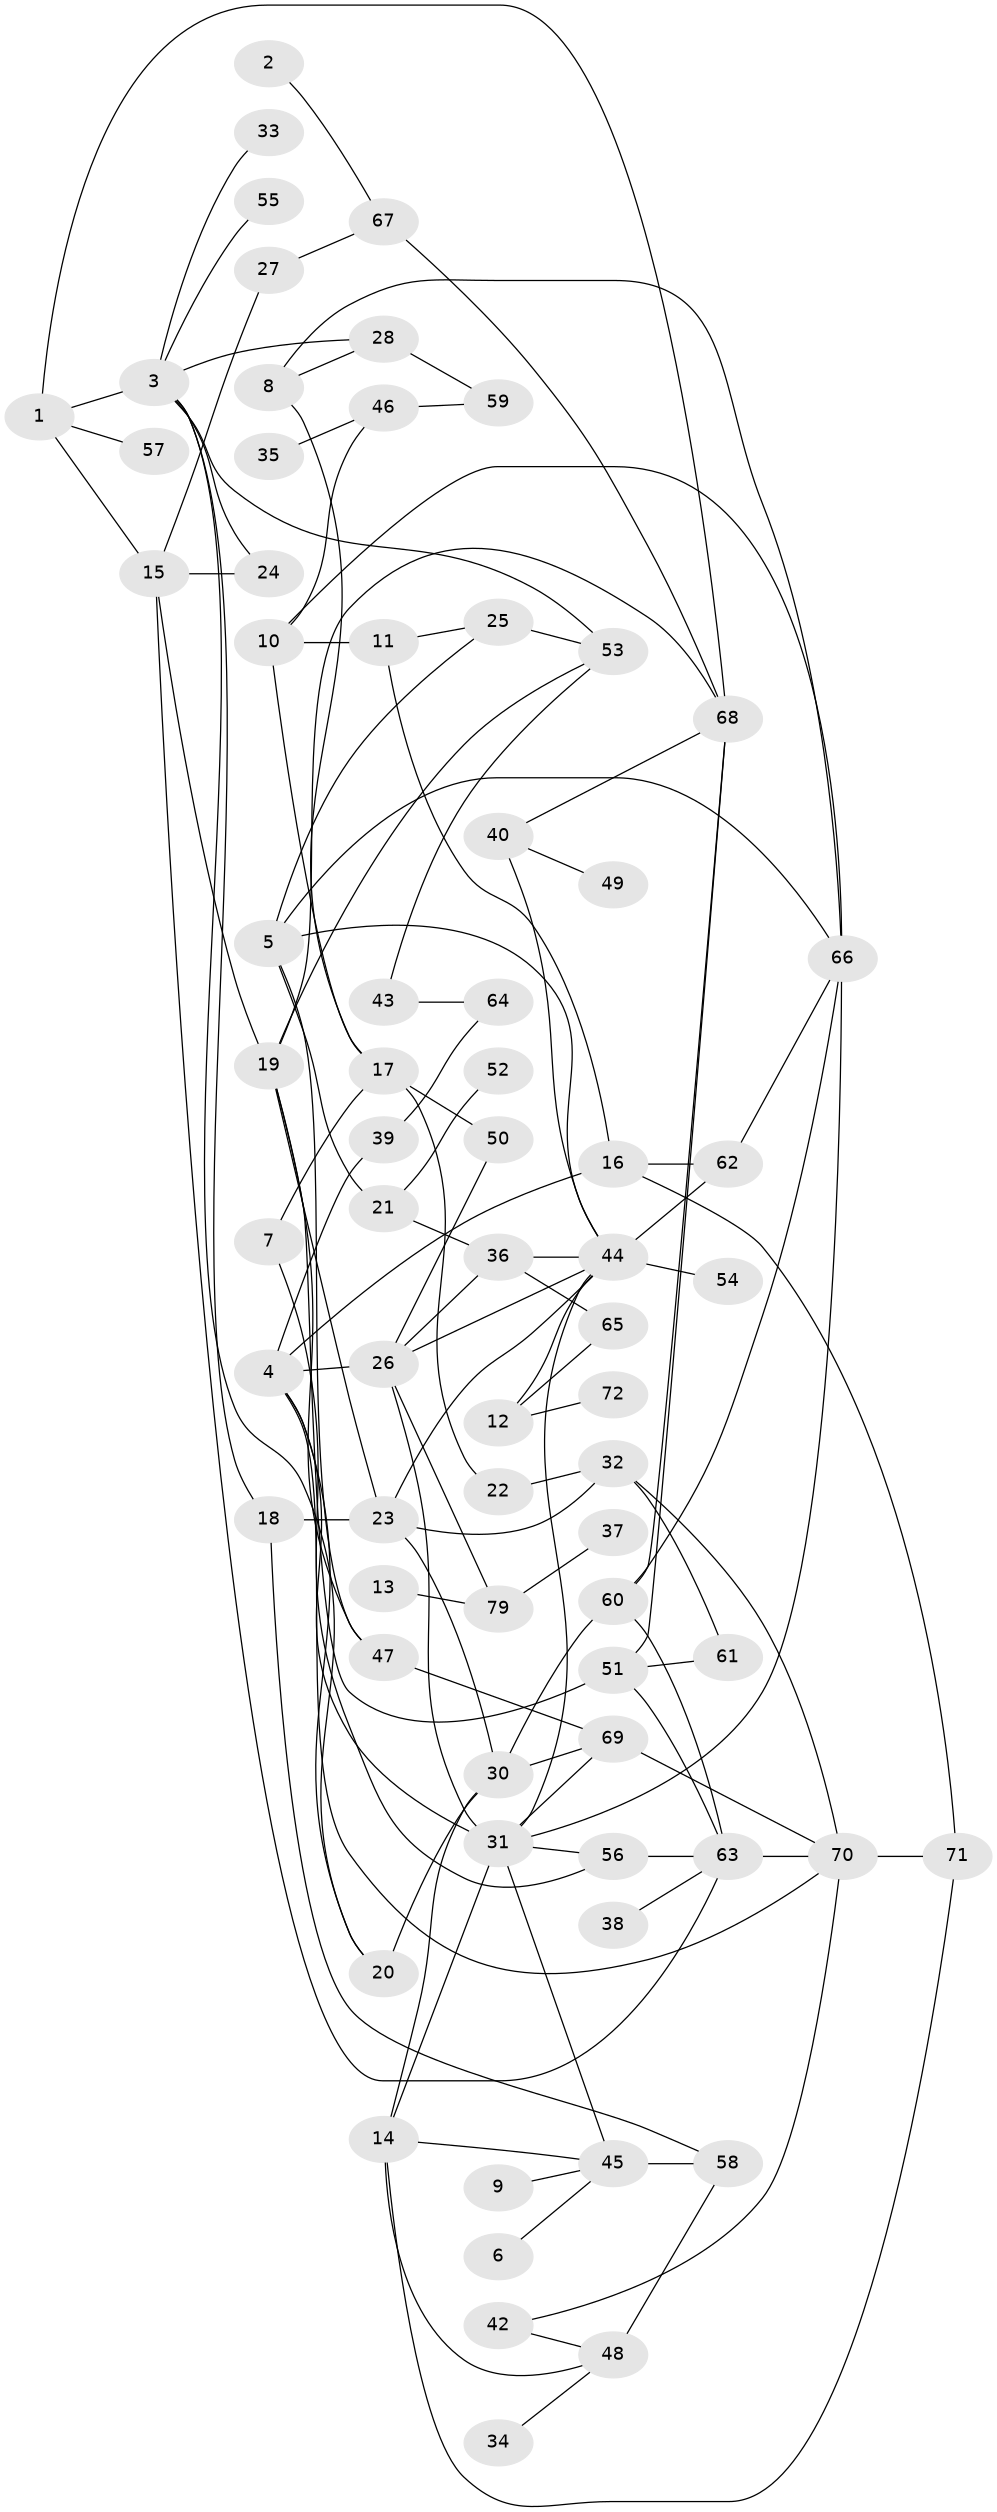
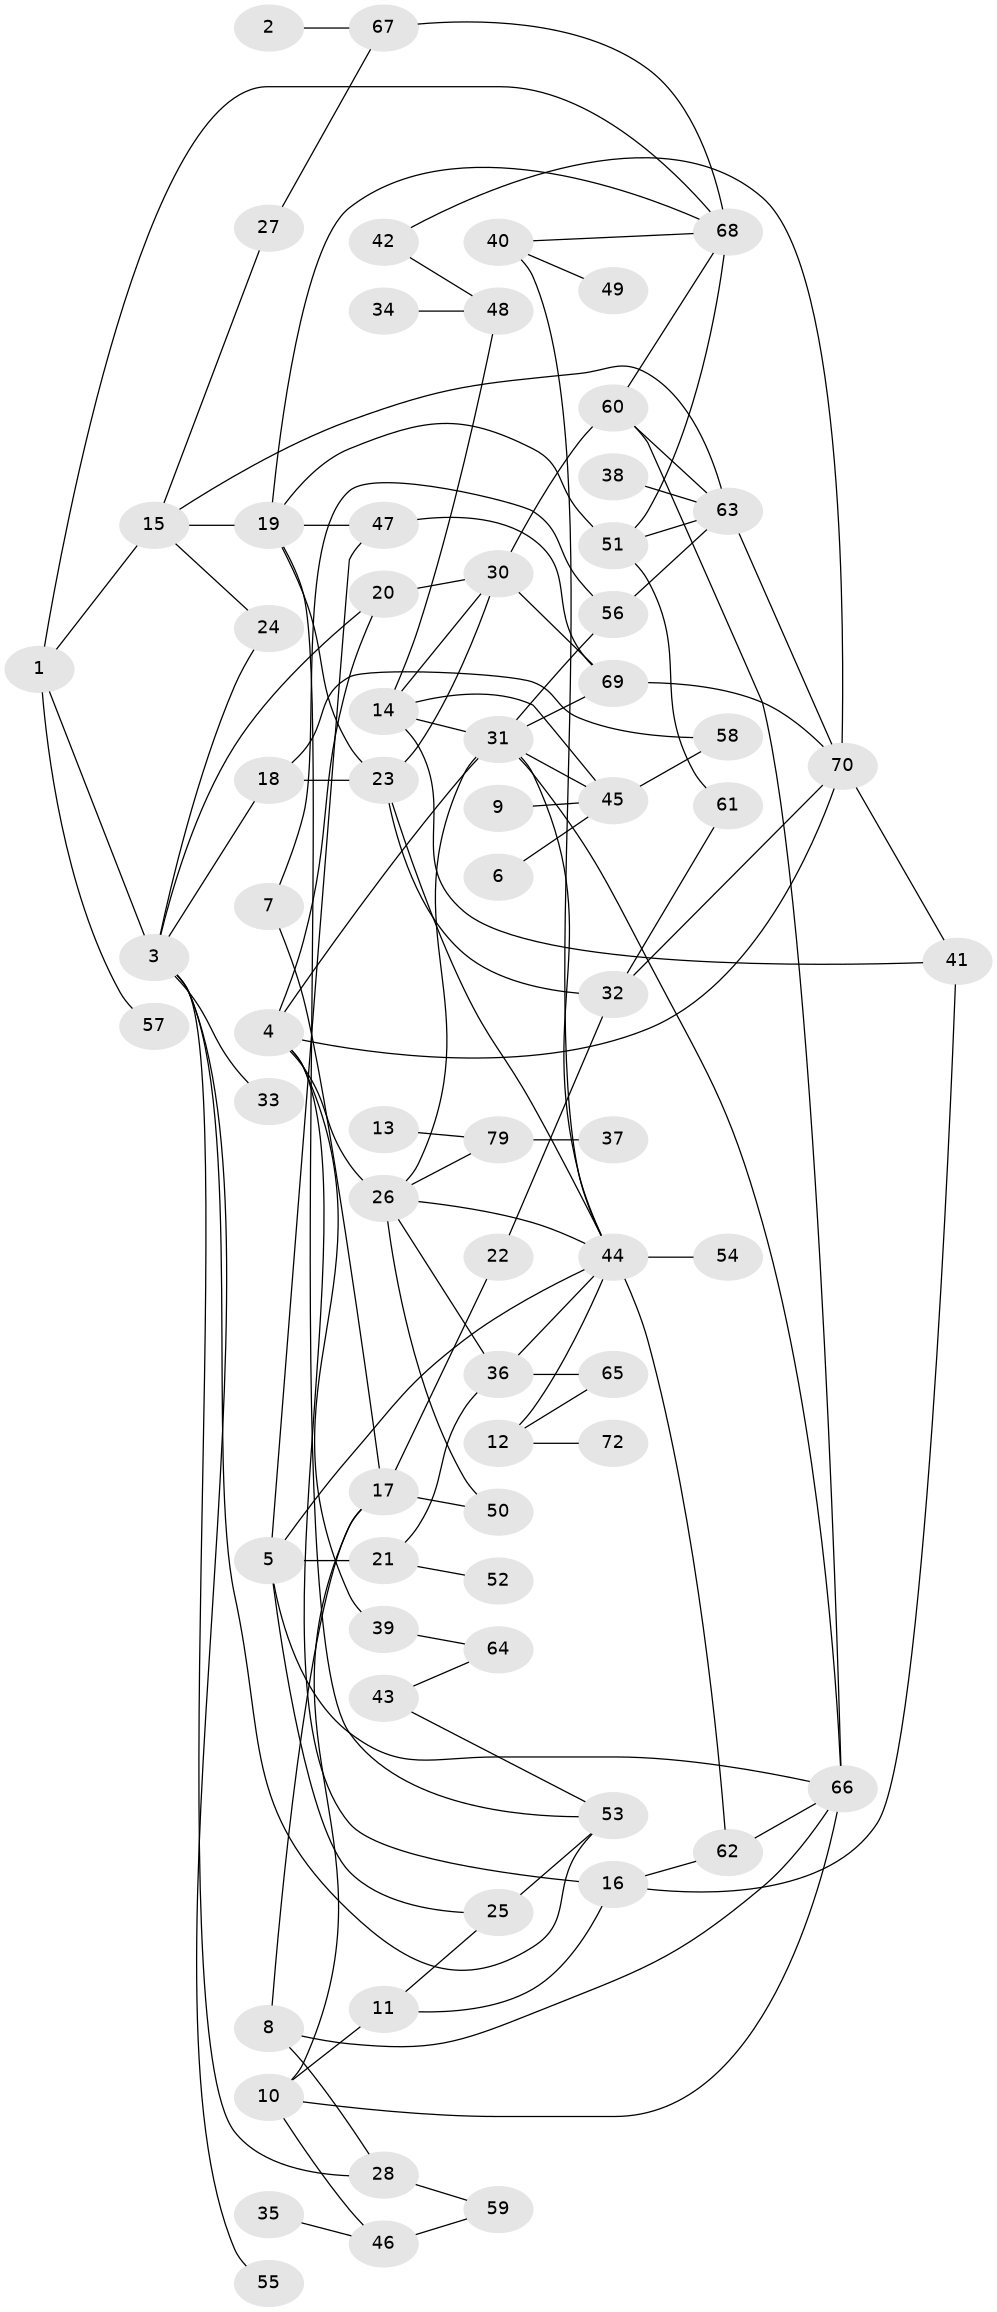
(958, 1856) -> (958, 961)
(671, 2259) -> none
